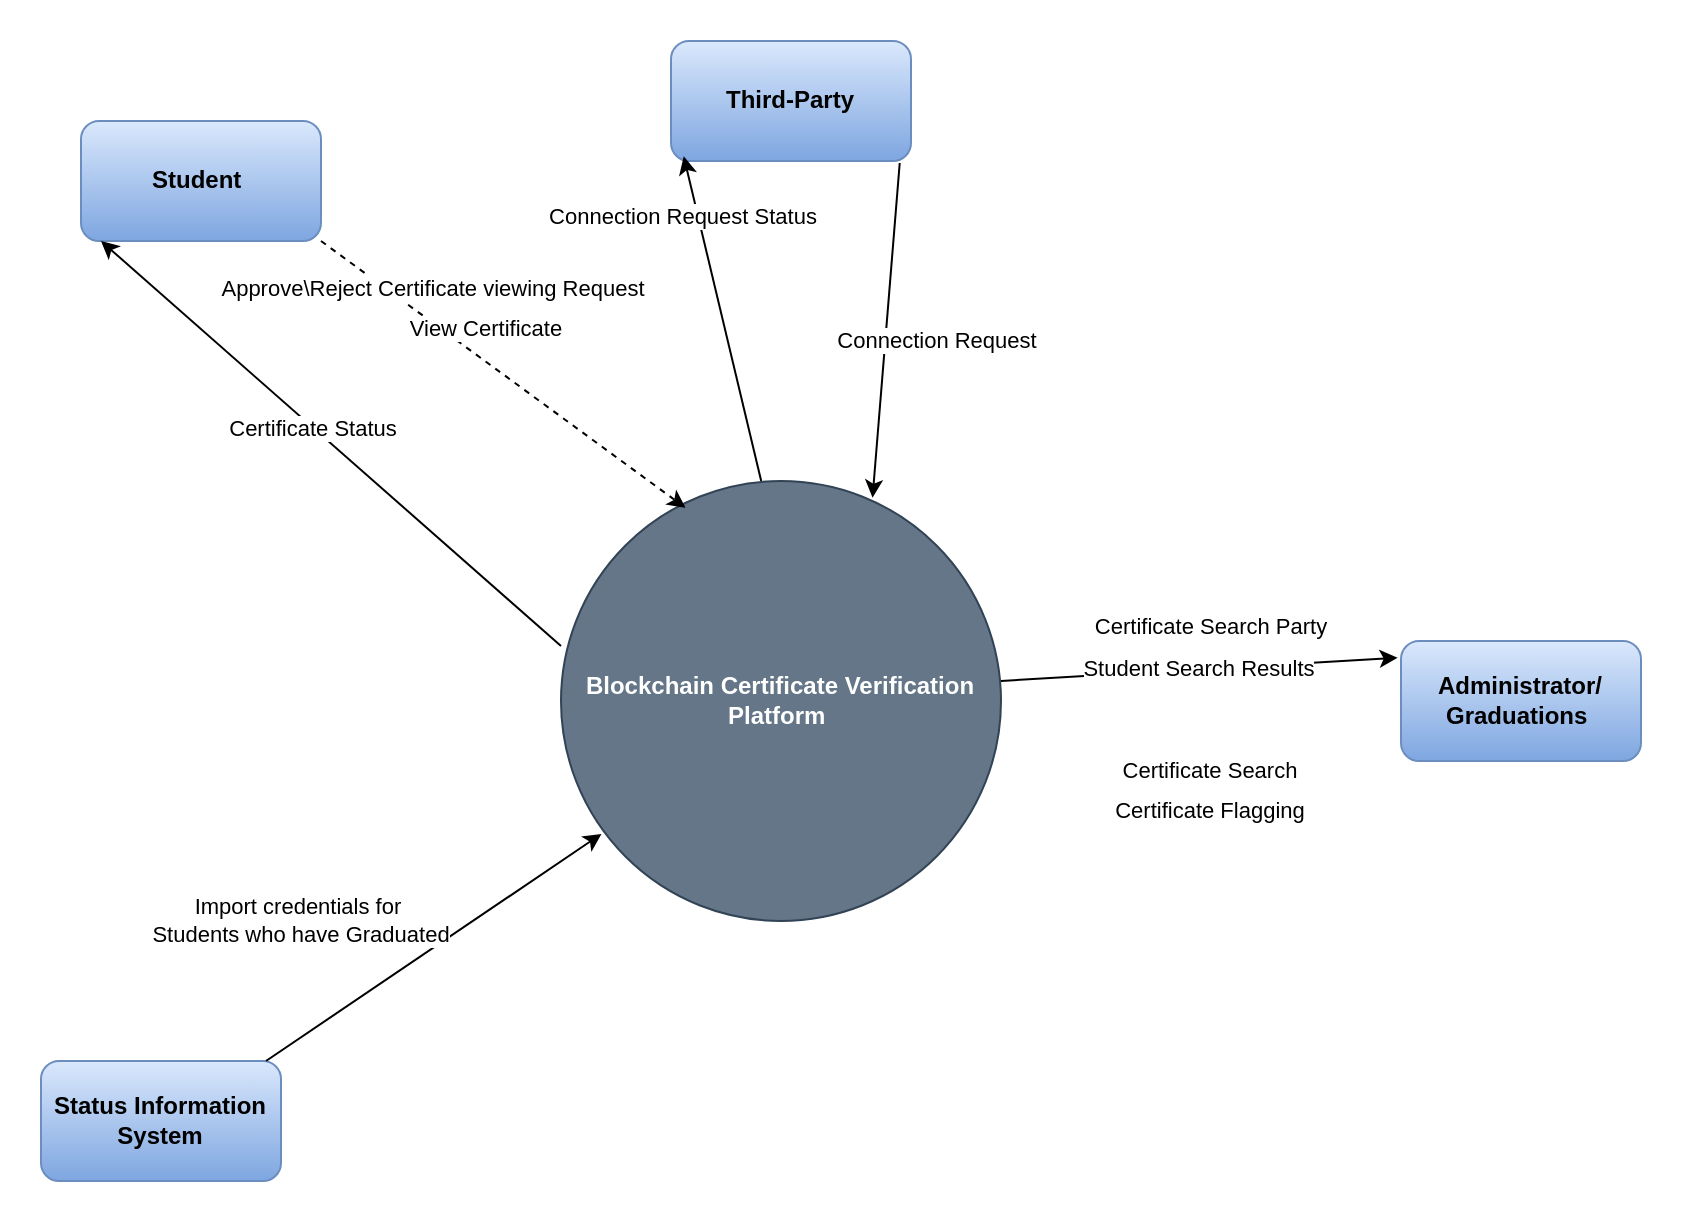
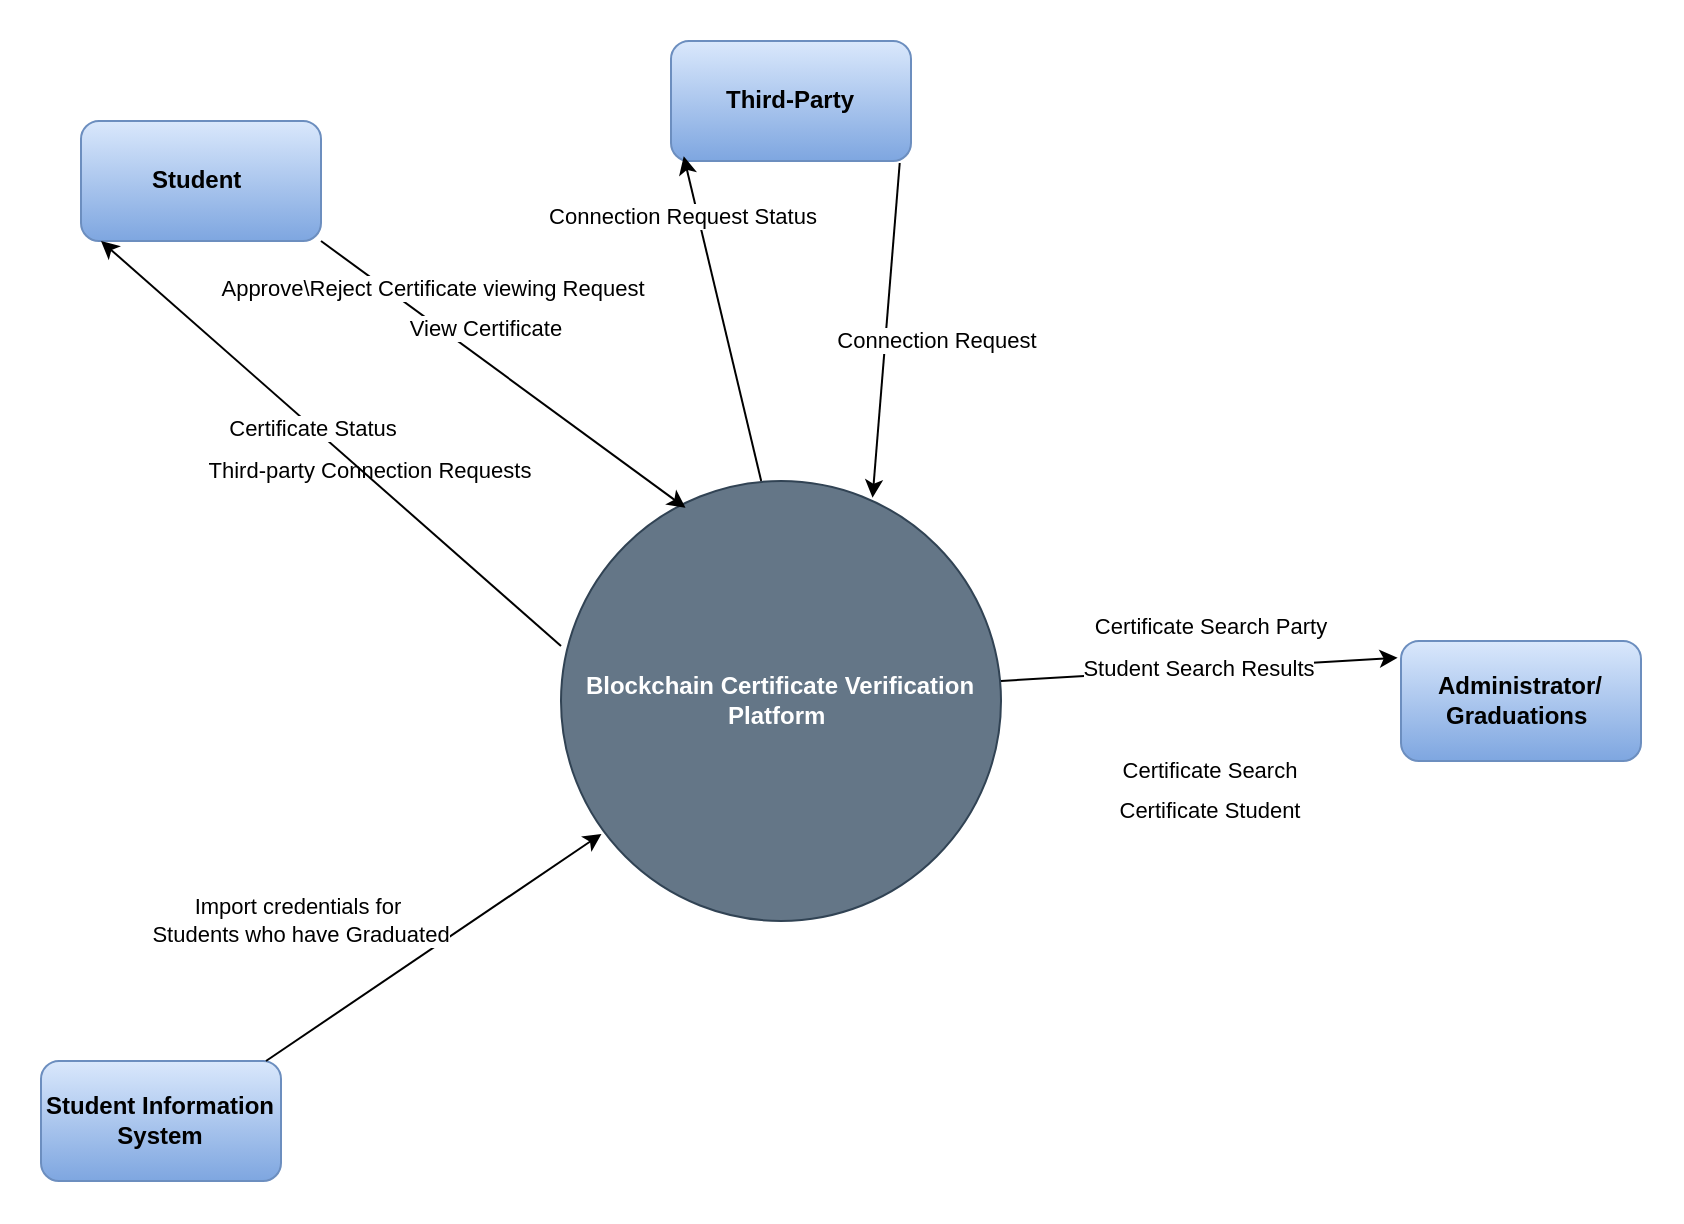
(564, 419) -> (564, 419)
none -> (371, 471)
(1211, 811) -> (1211, 811)
(161, 1121) -> (161, 1121)
